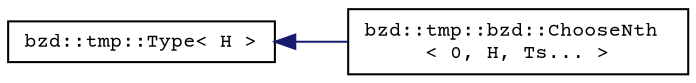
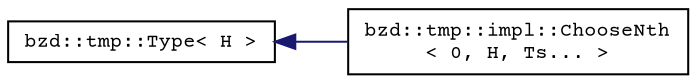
(518, 42) -> (518, 42)
